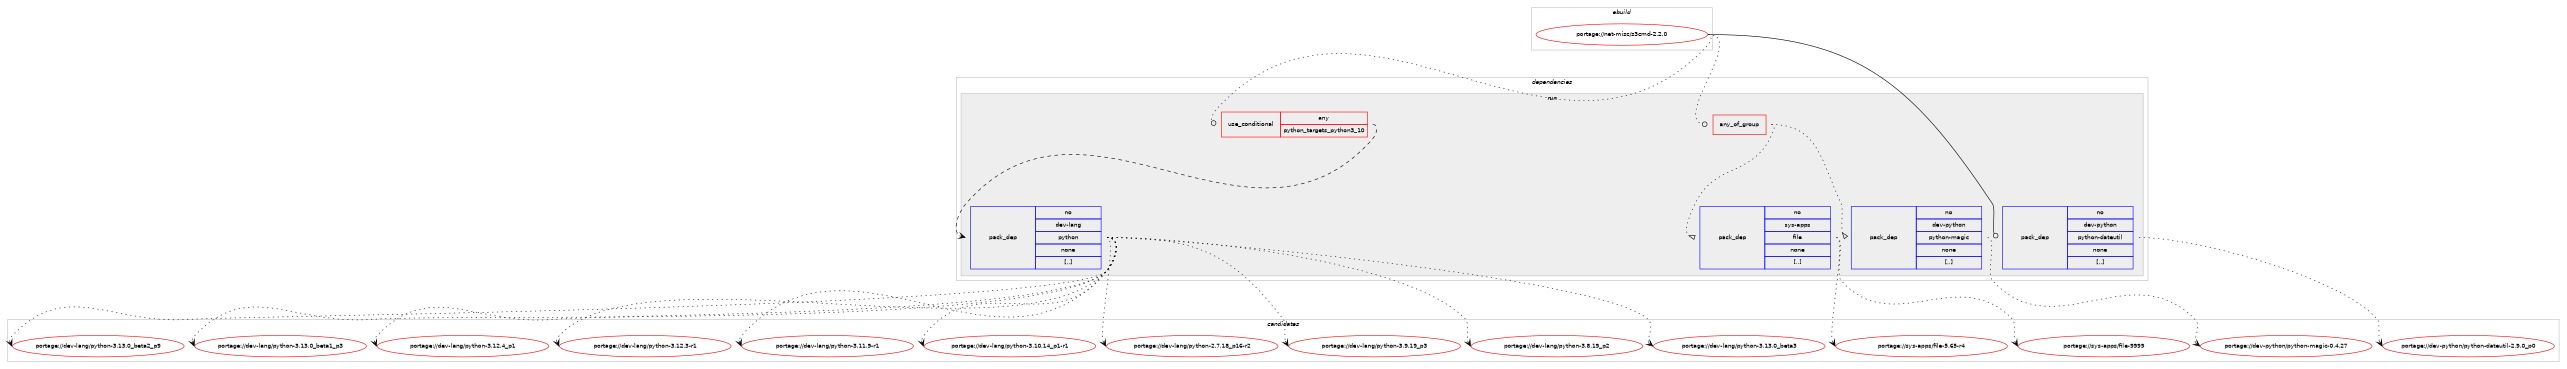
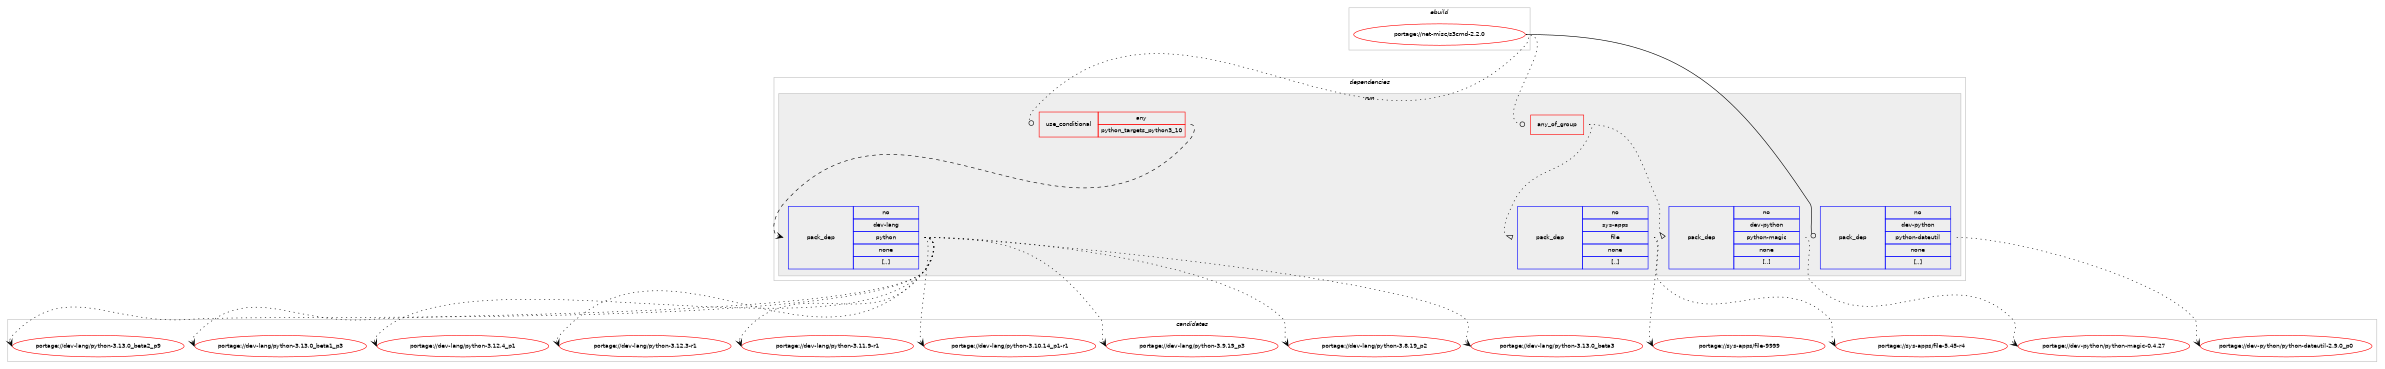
(1192, 346) -> none
(1922, 346) -> (1922, 346)
